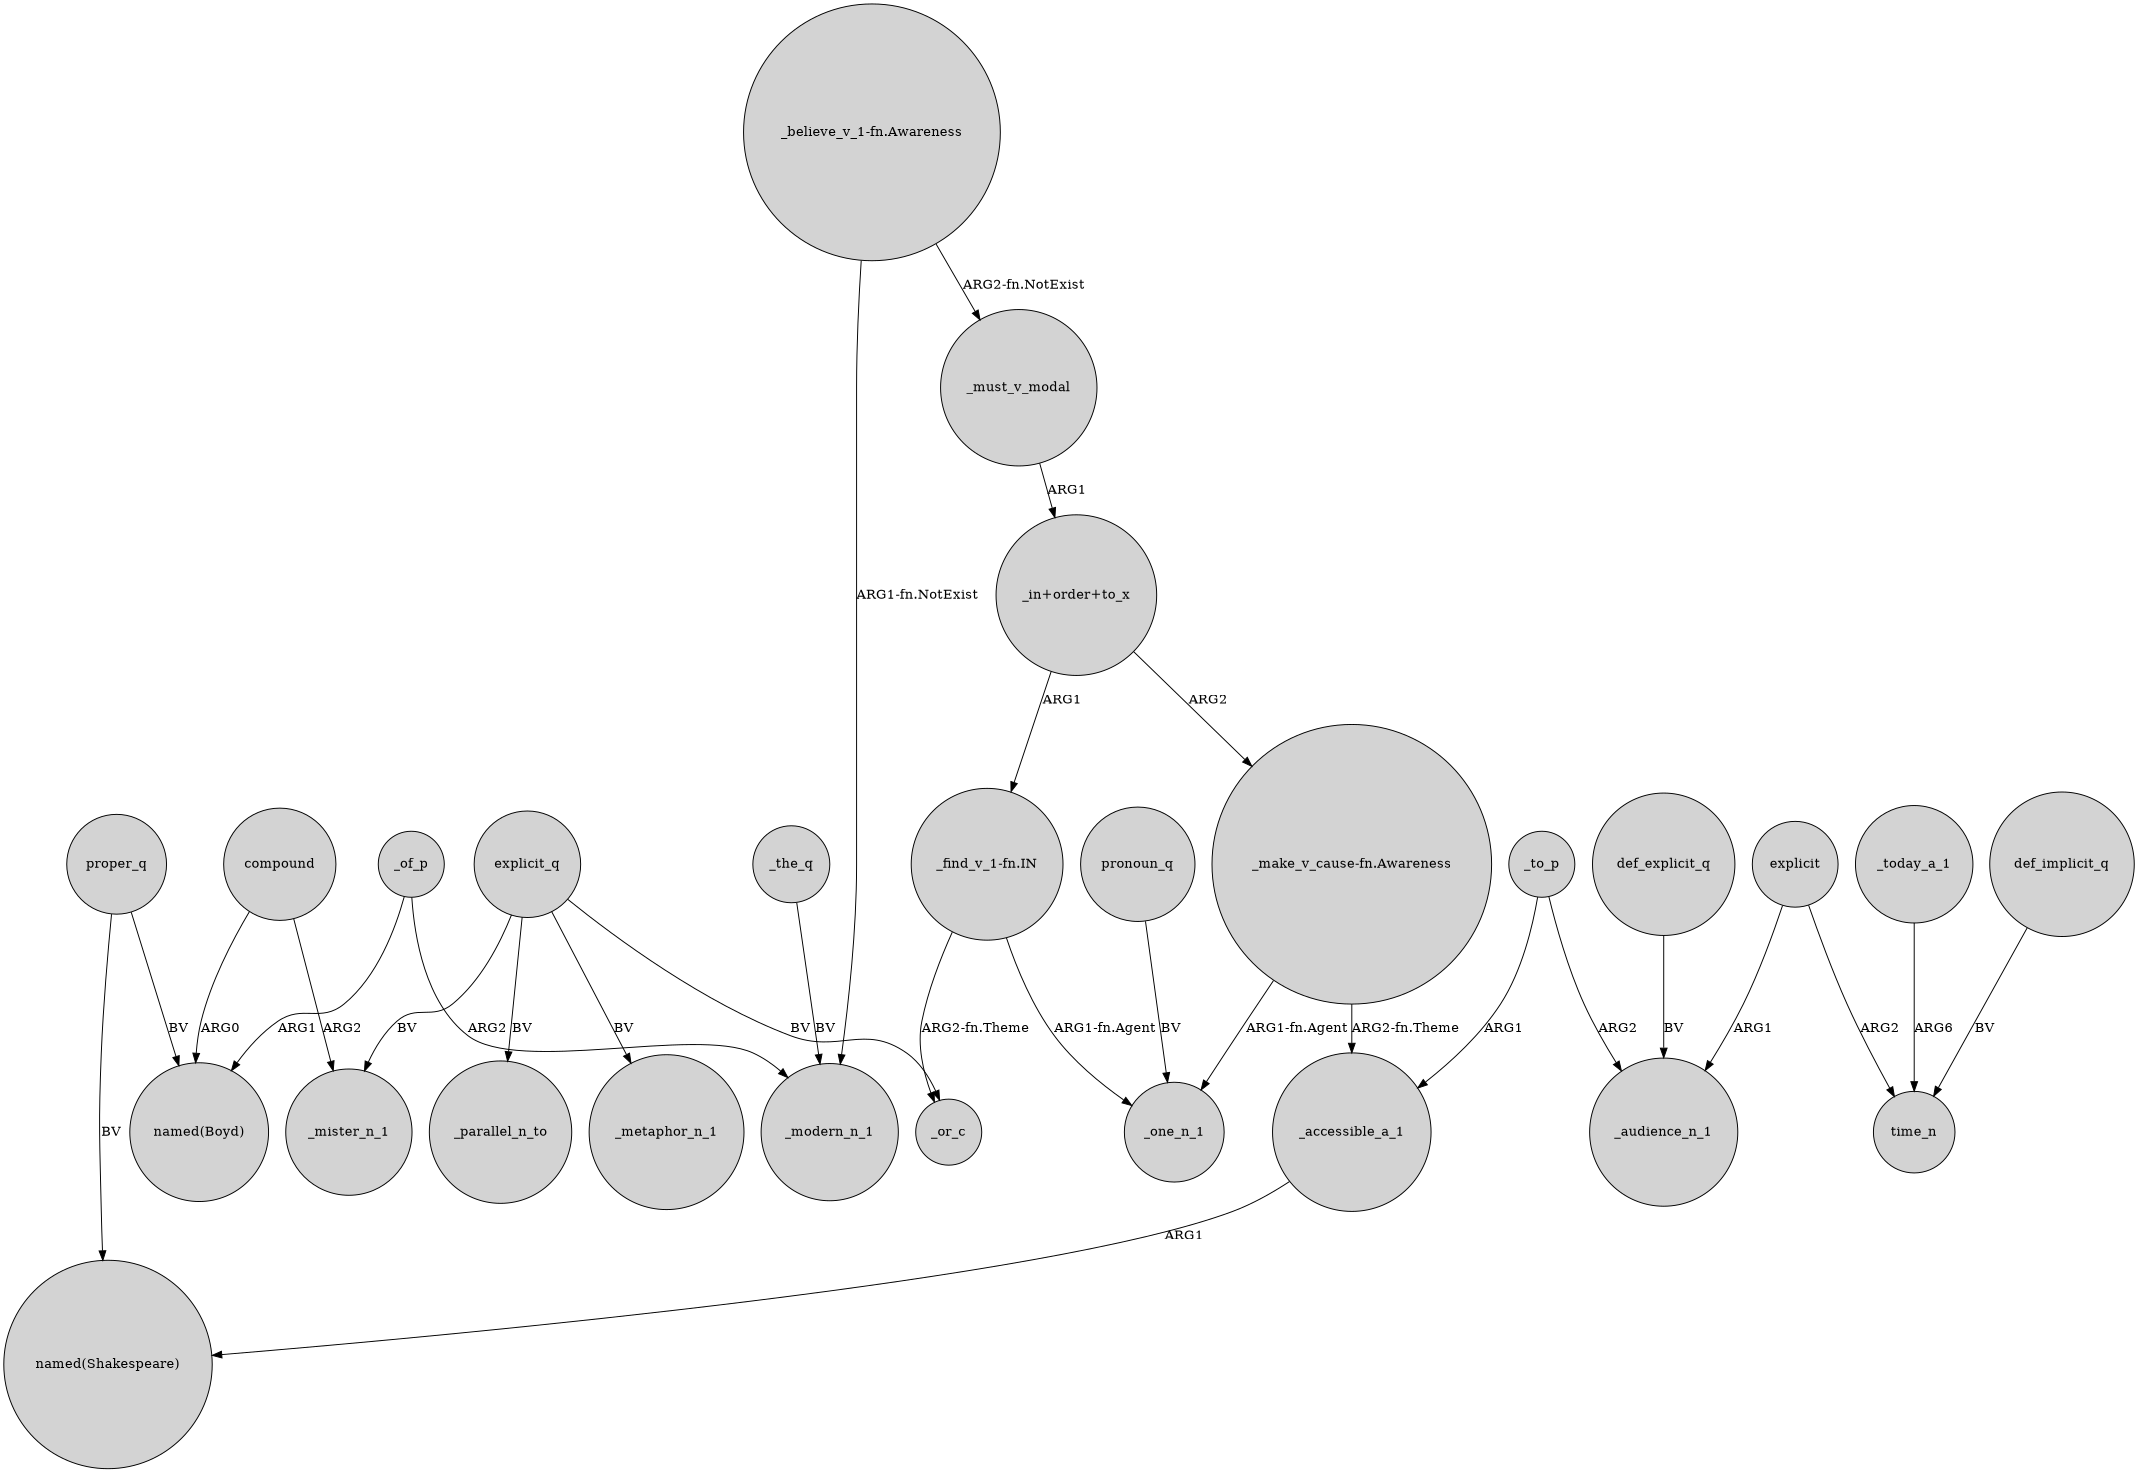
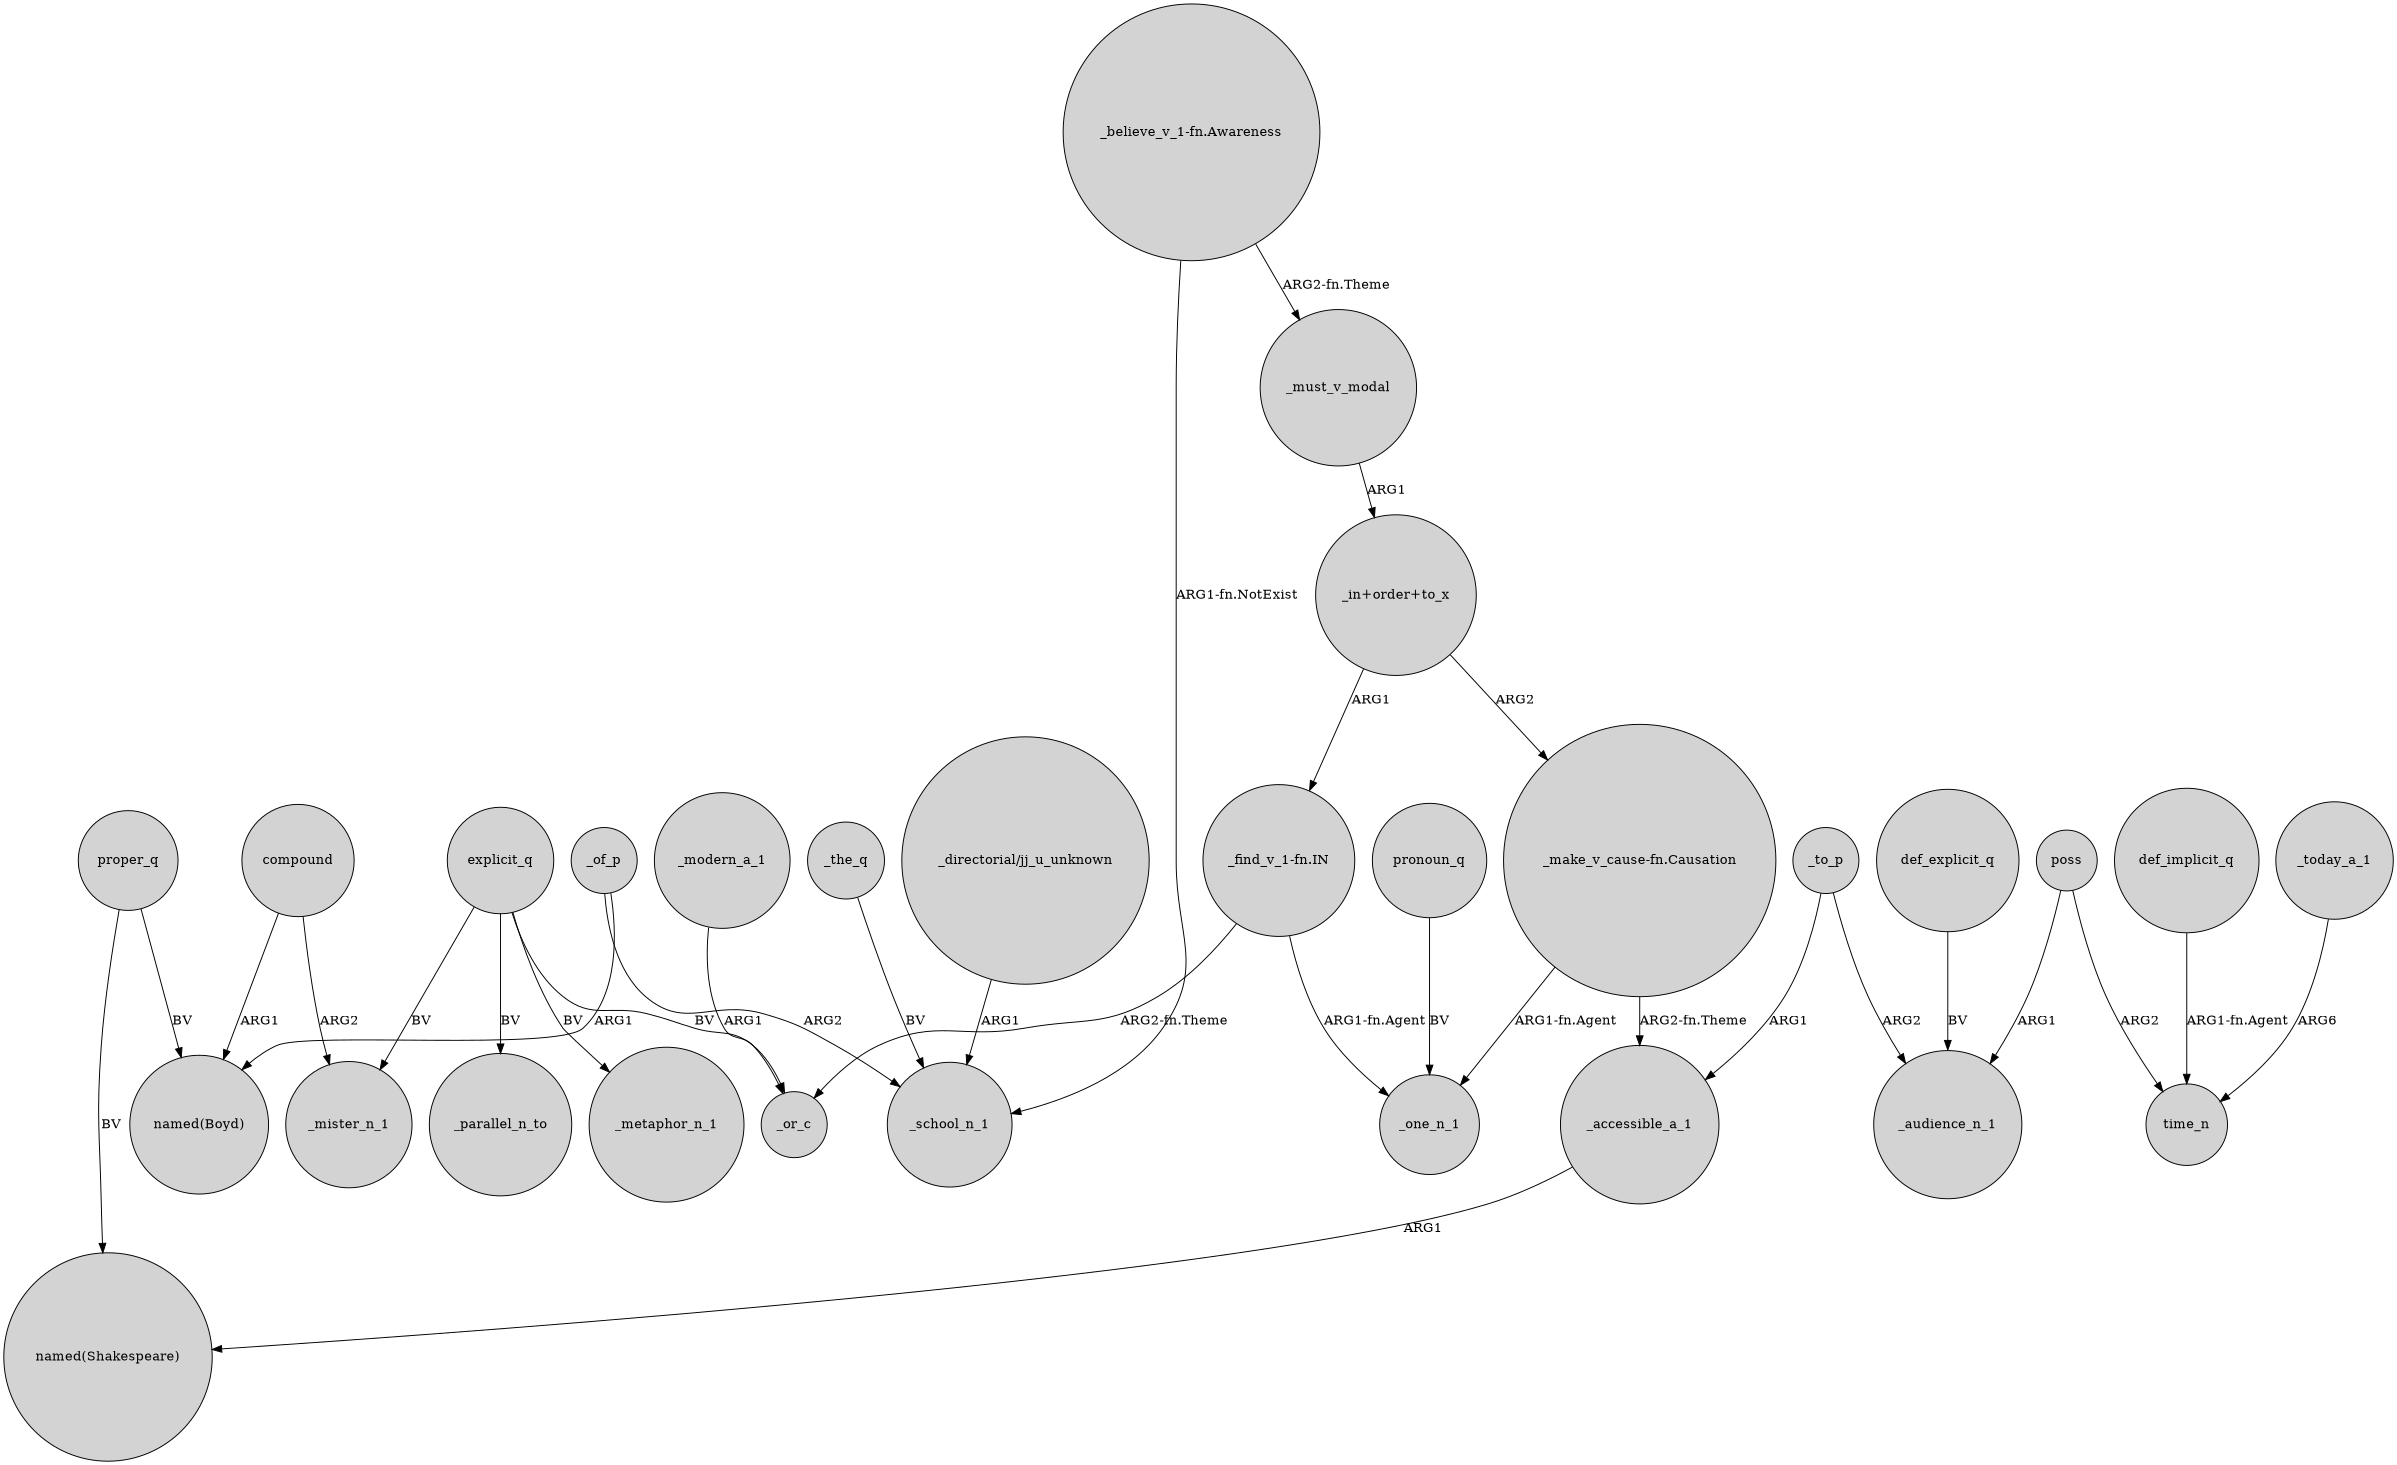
(1024, 285) -> (1336, 285)
none -> (722, 861)
none -> (1025, 861)
(1352, 864) -> (1640, 861)
(1795, 864) -> (2067, 861)
(221, 1028) -> (260, 1021)
(1985, 1028) -> (2238, 1021)
(830, 1132) -> (950, 1125)
